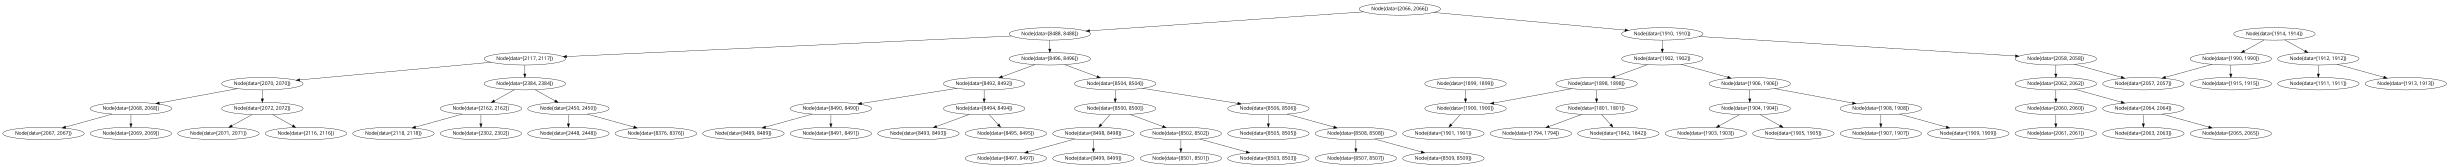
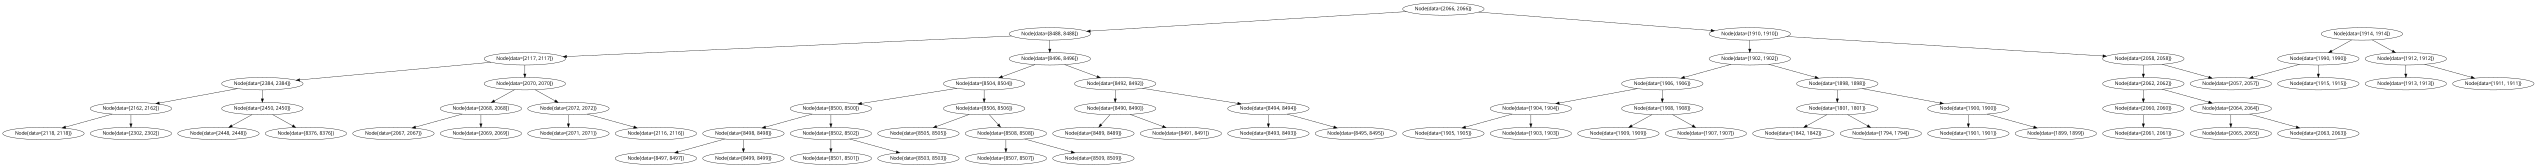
(1466, 94) -> (2010, 121)
